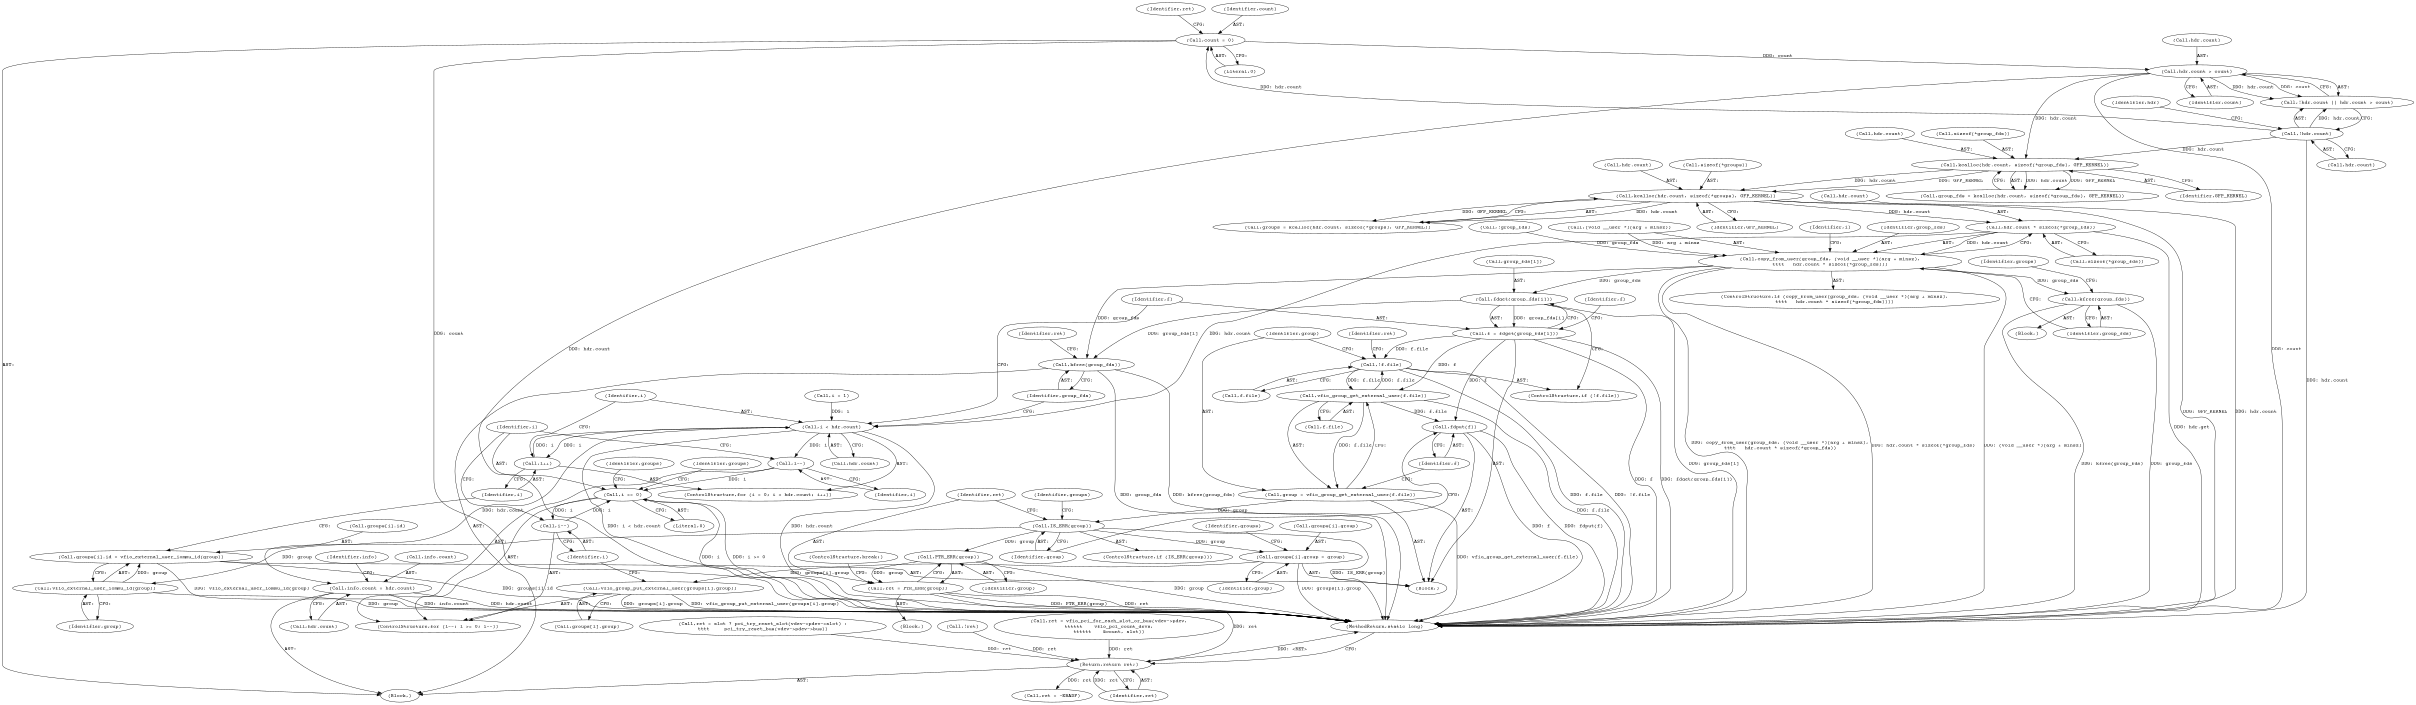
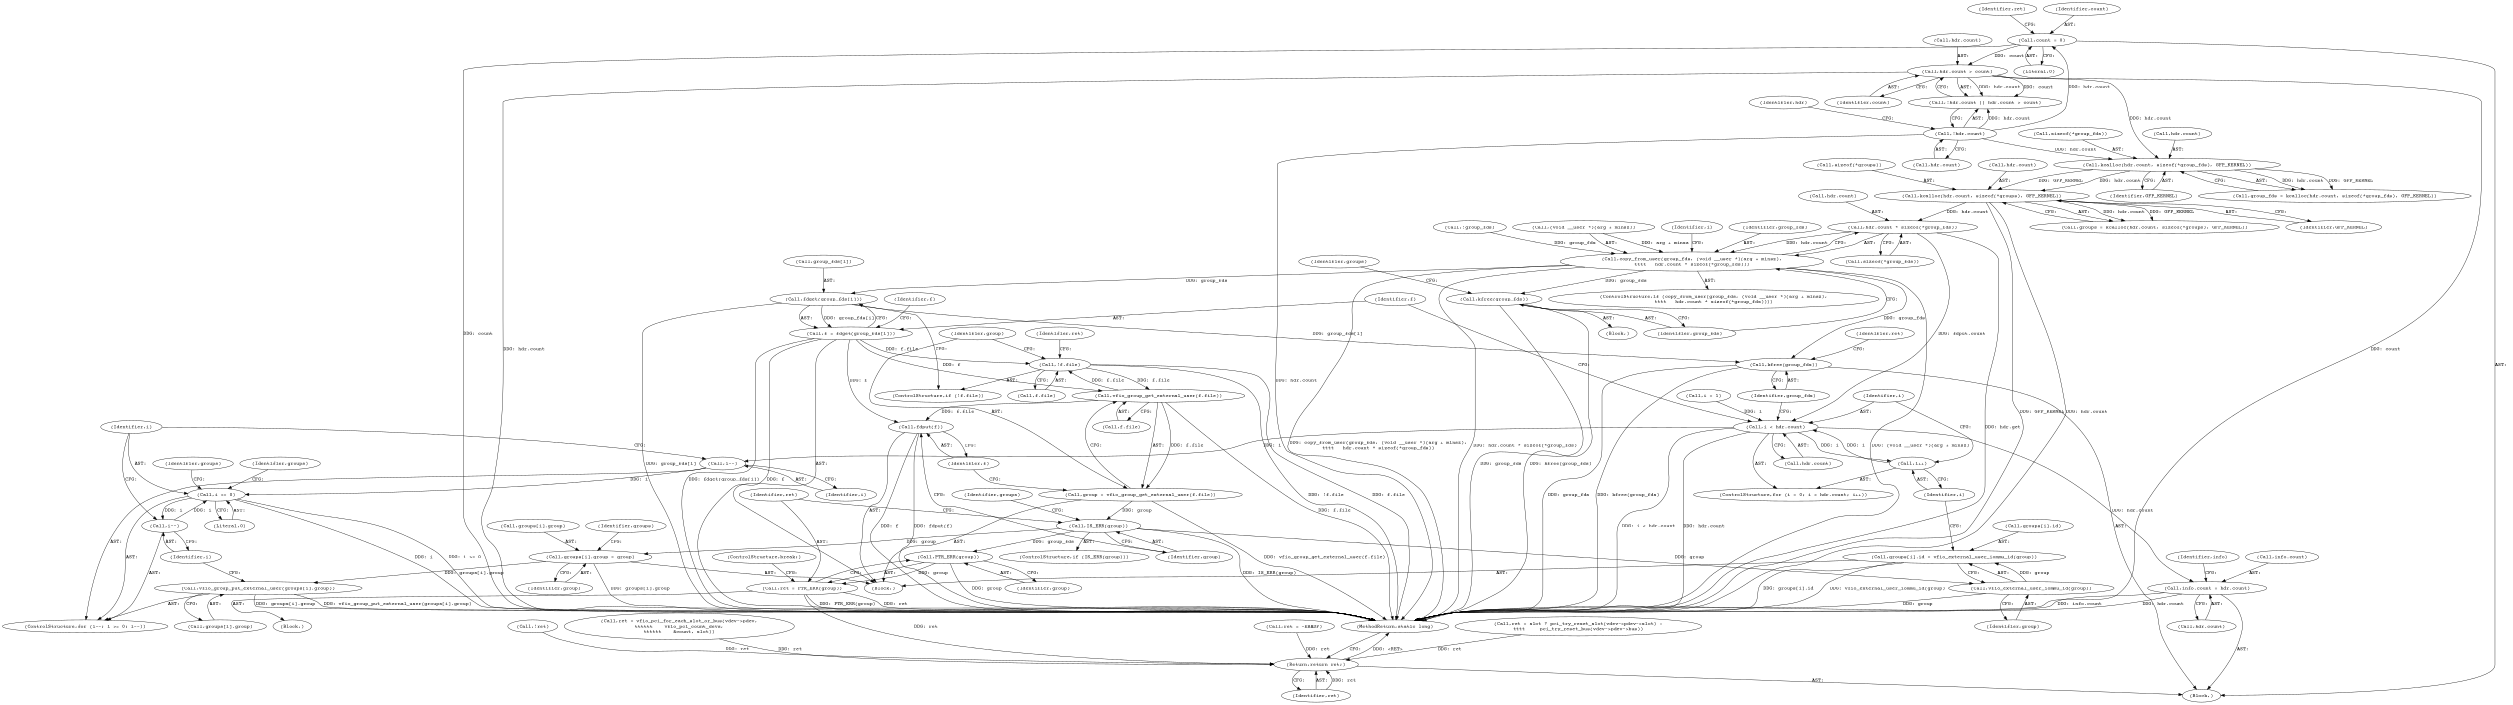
(1230, 333) -> (1962, 333)
(1020, 541) -> (1053, 541)
(1070, 676) -> (1302, 644)
